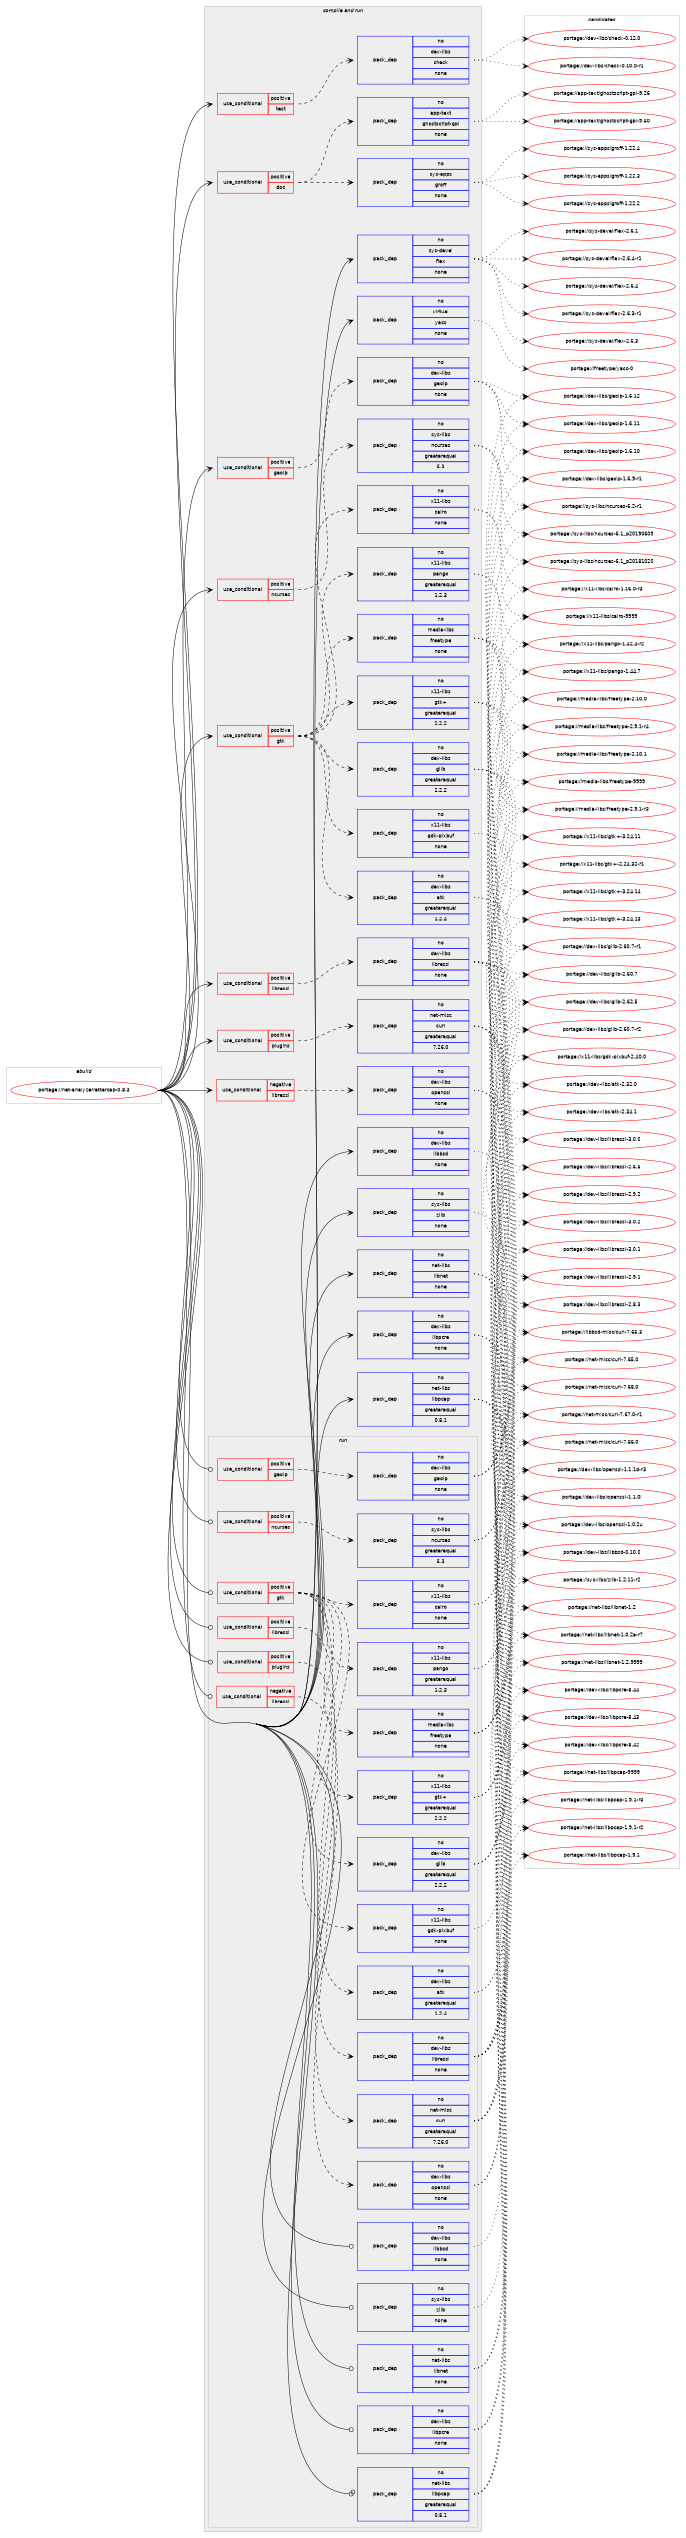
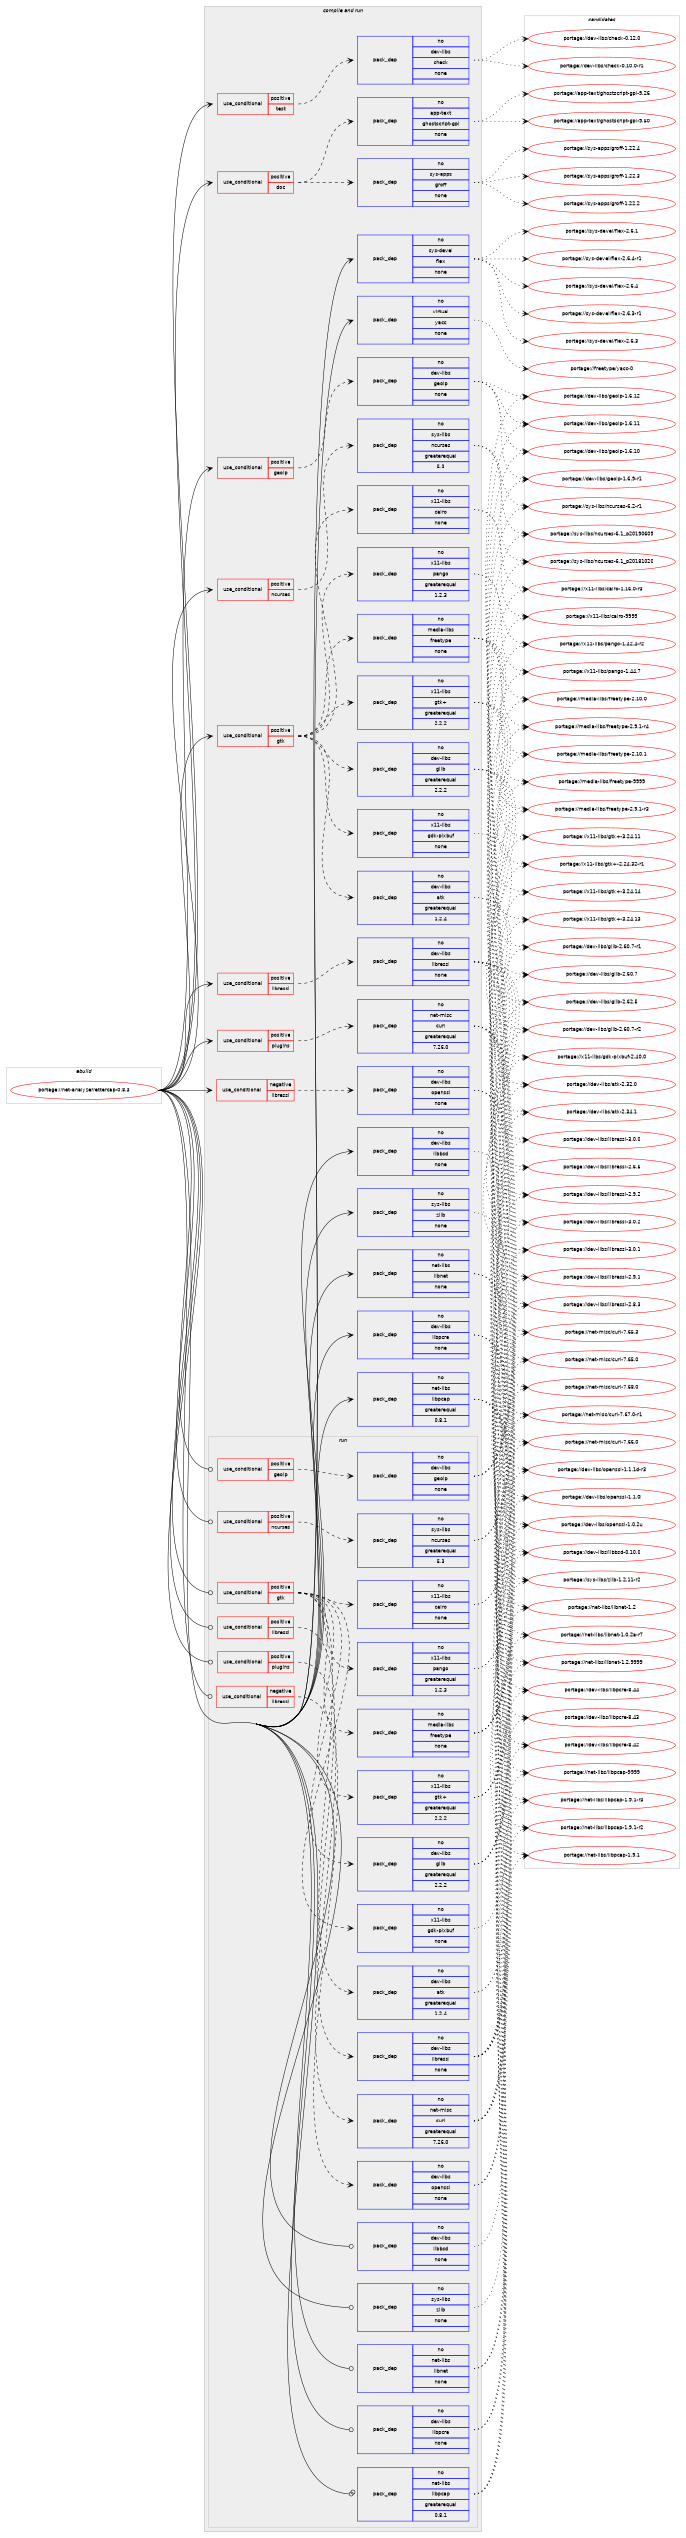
(602, 1332) -> (602, 1332)
